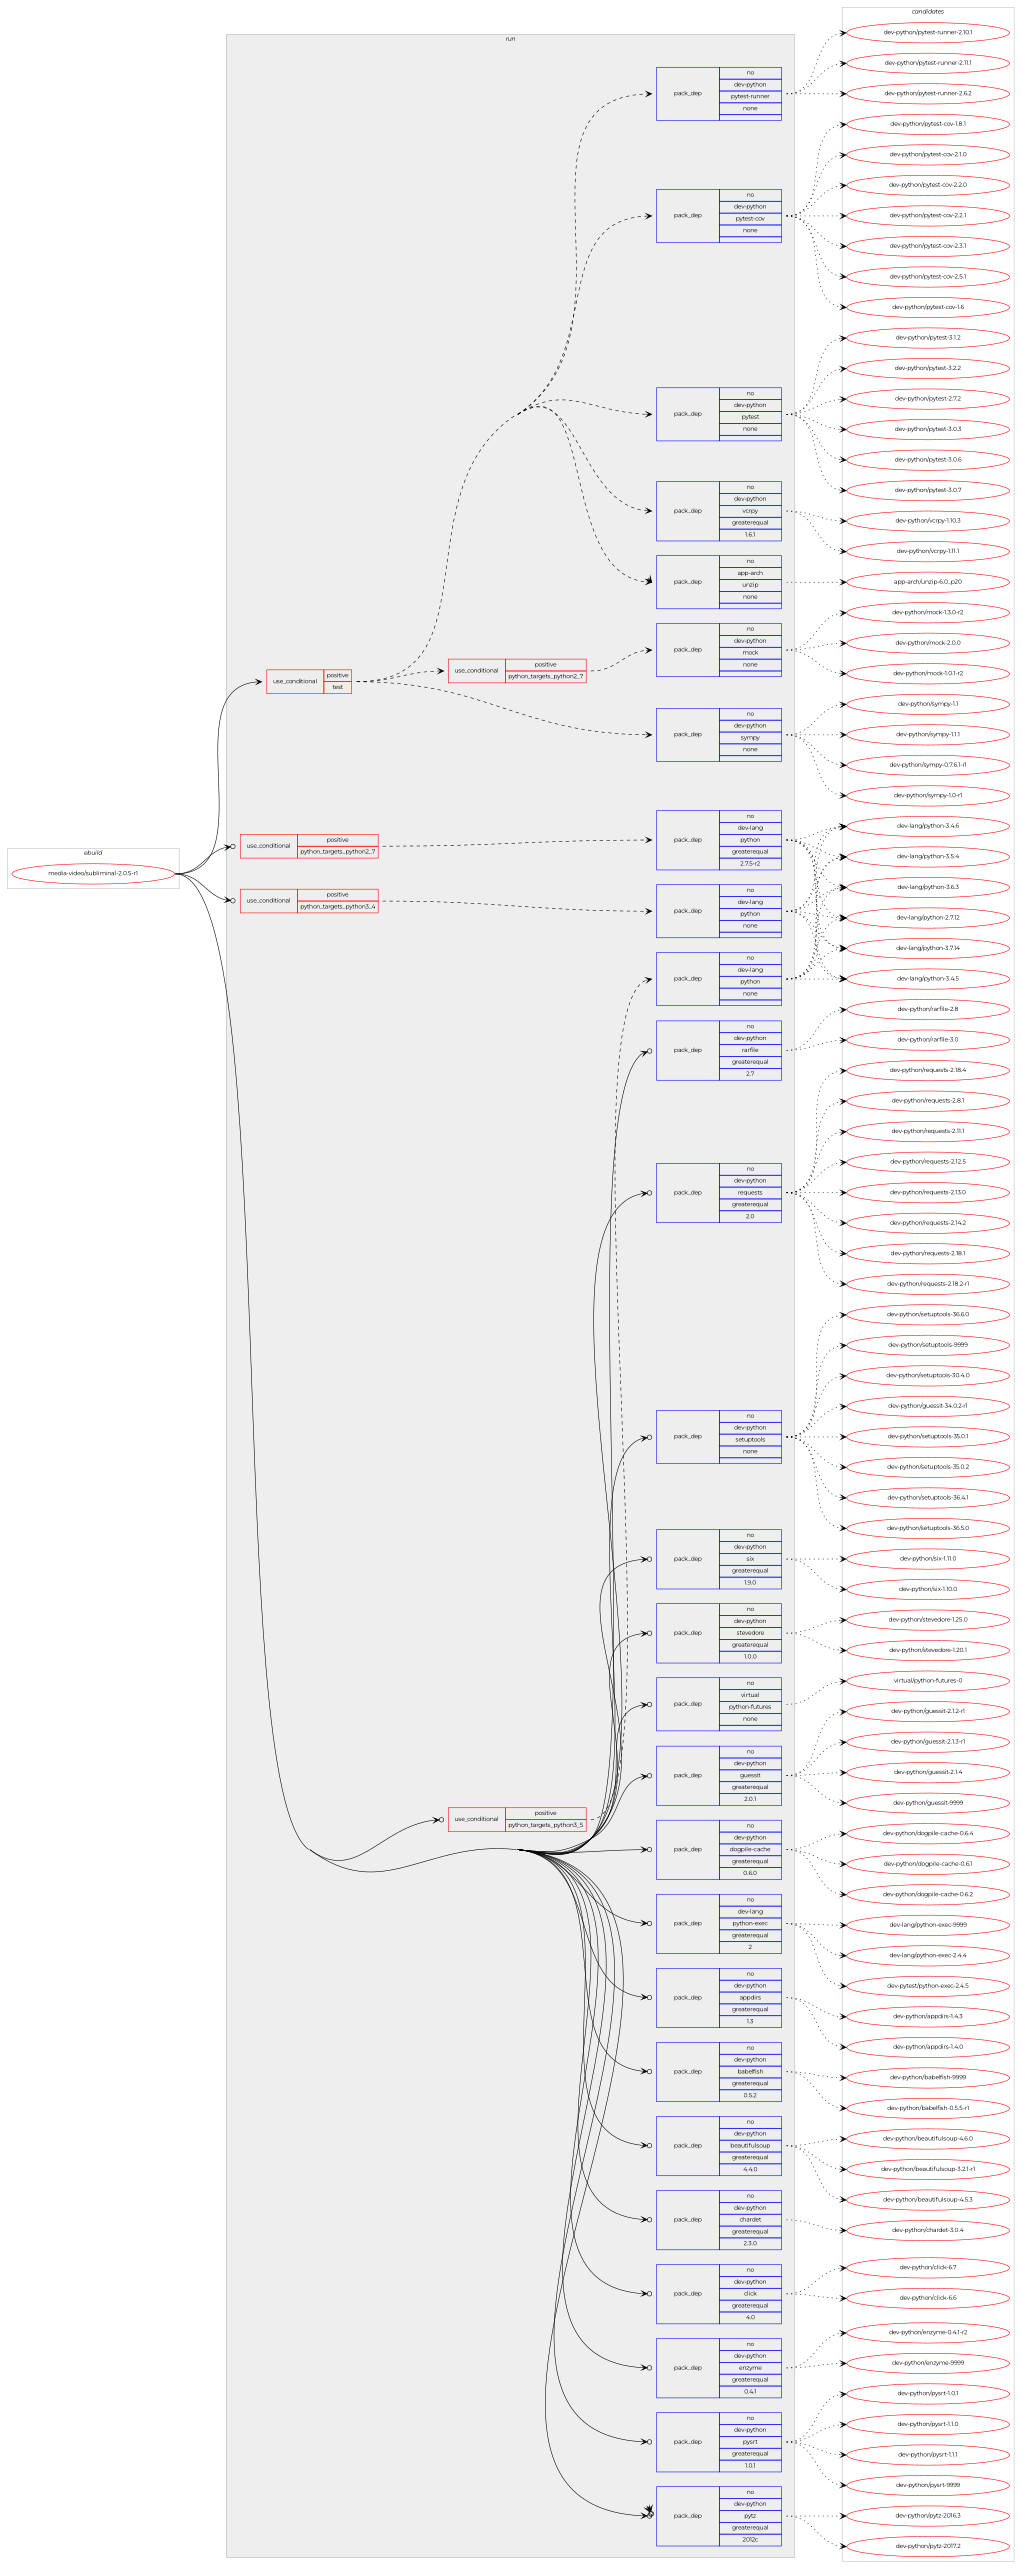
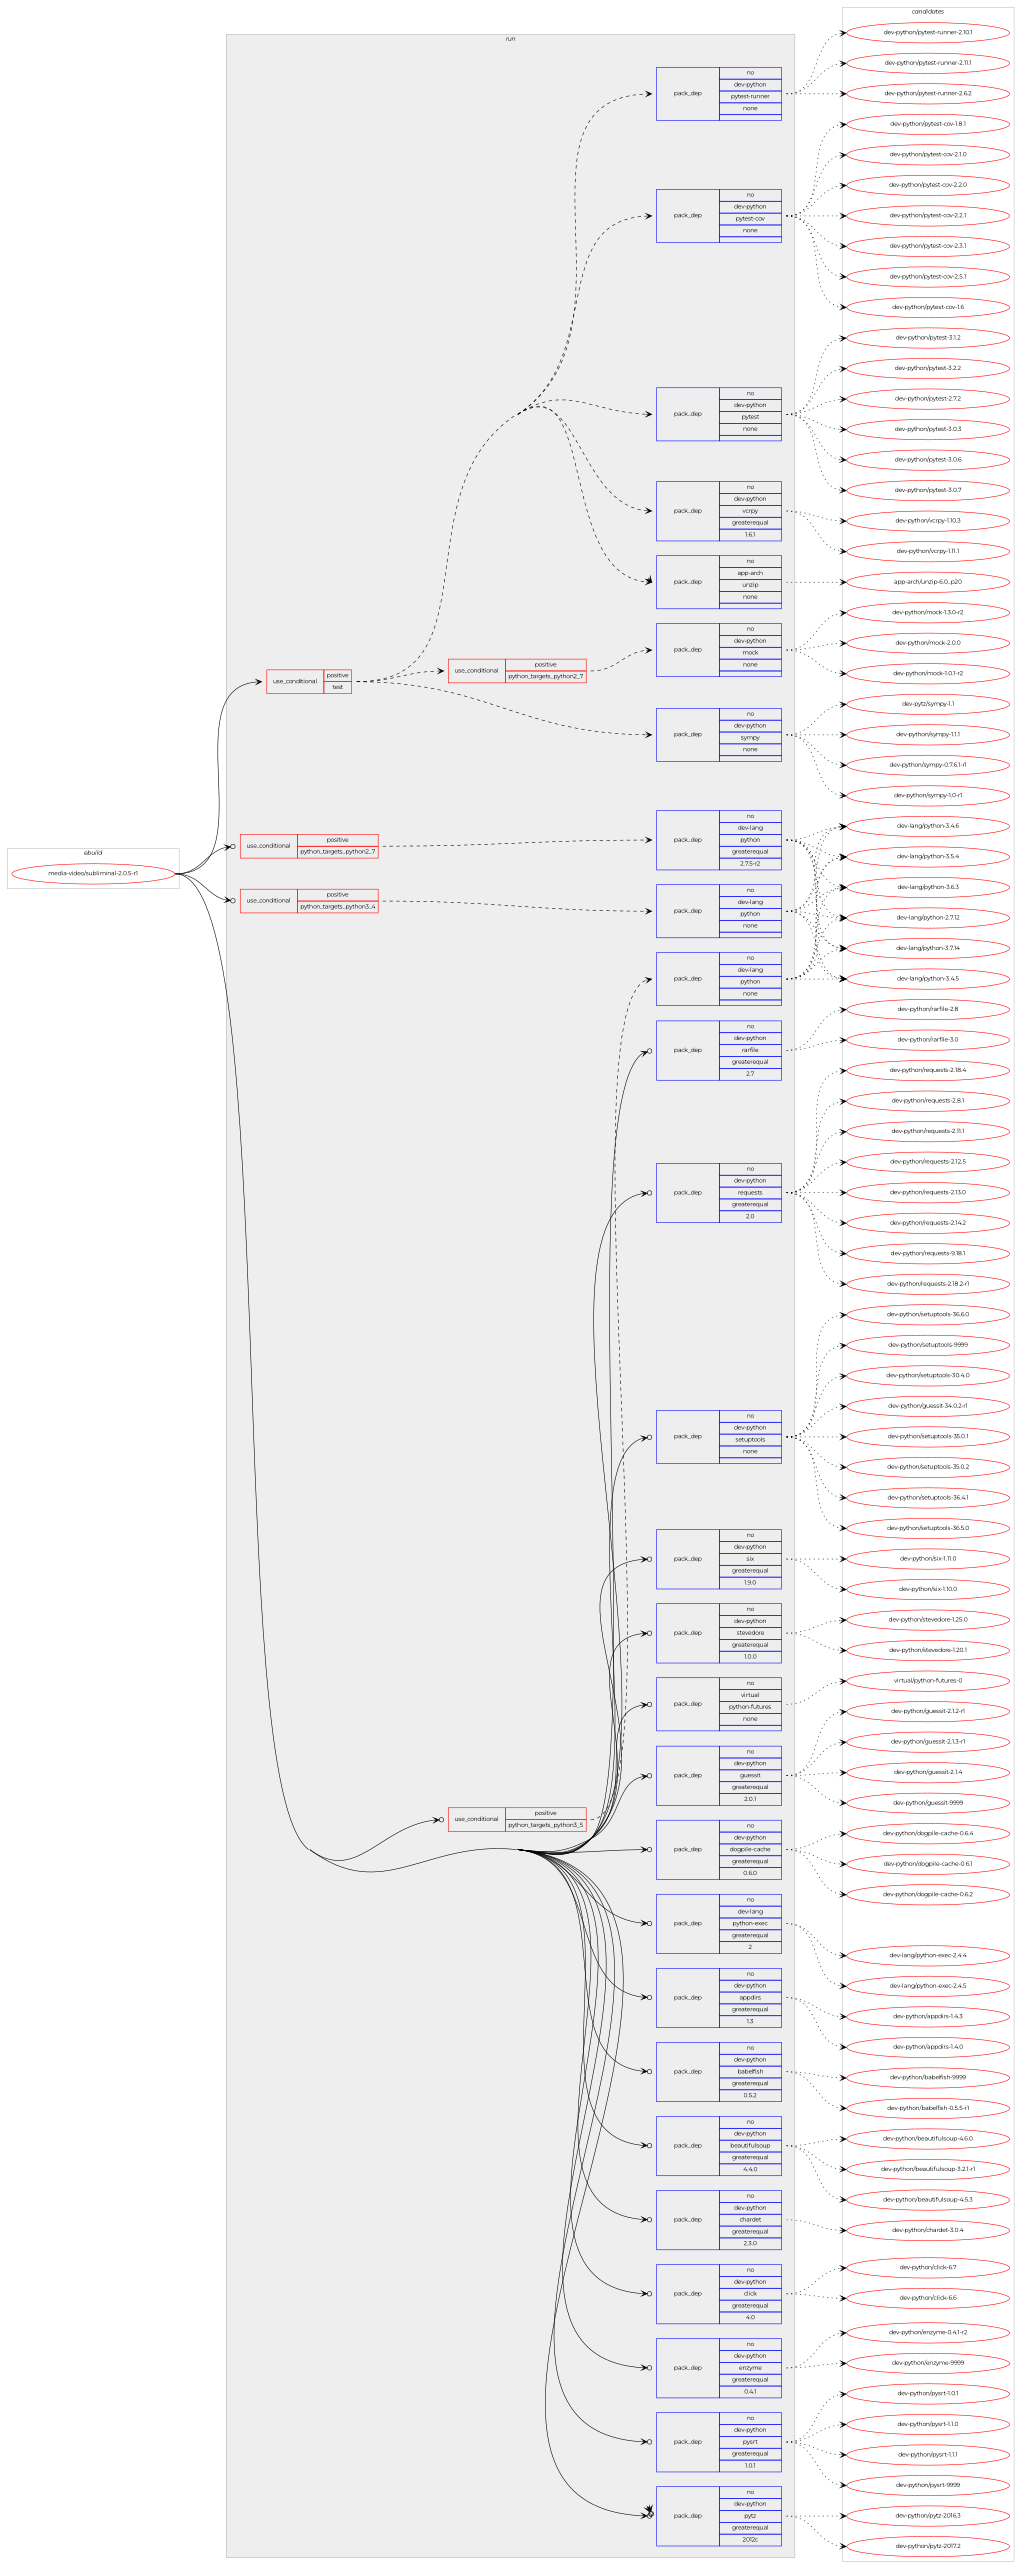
(928, 704) -> (928, 704)
(928, 1254) -> (928, 1254)
(928, 1925) -> none
(928, 1986) -> (928, 1986)
